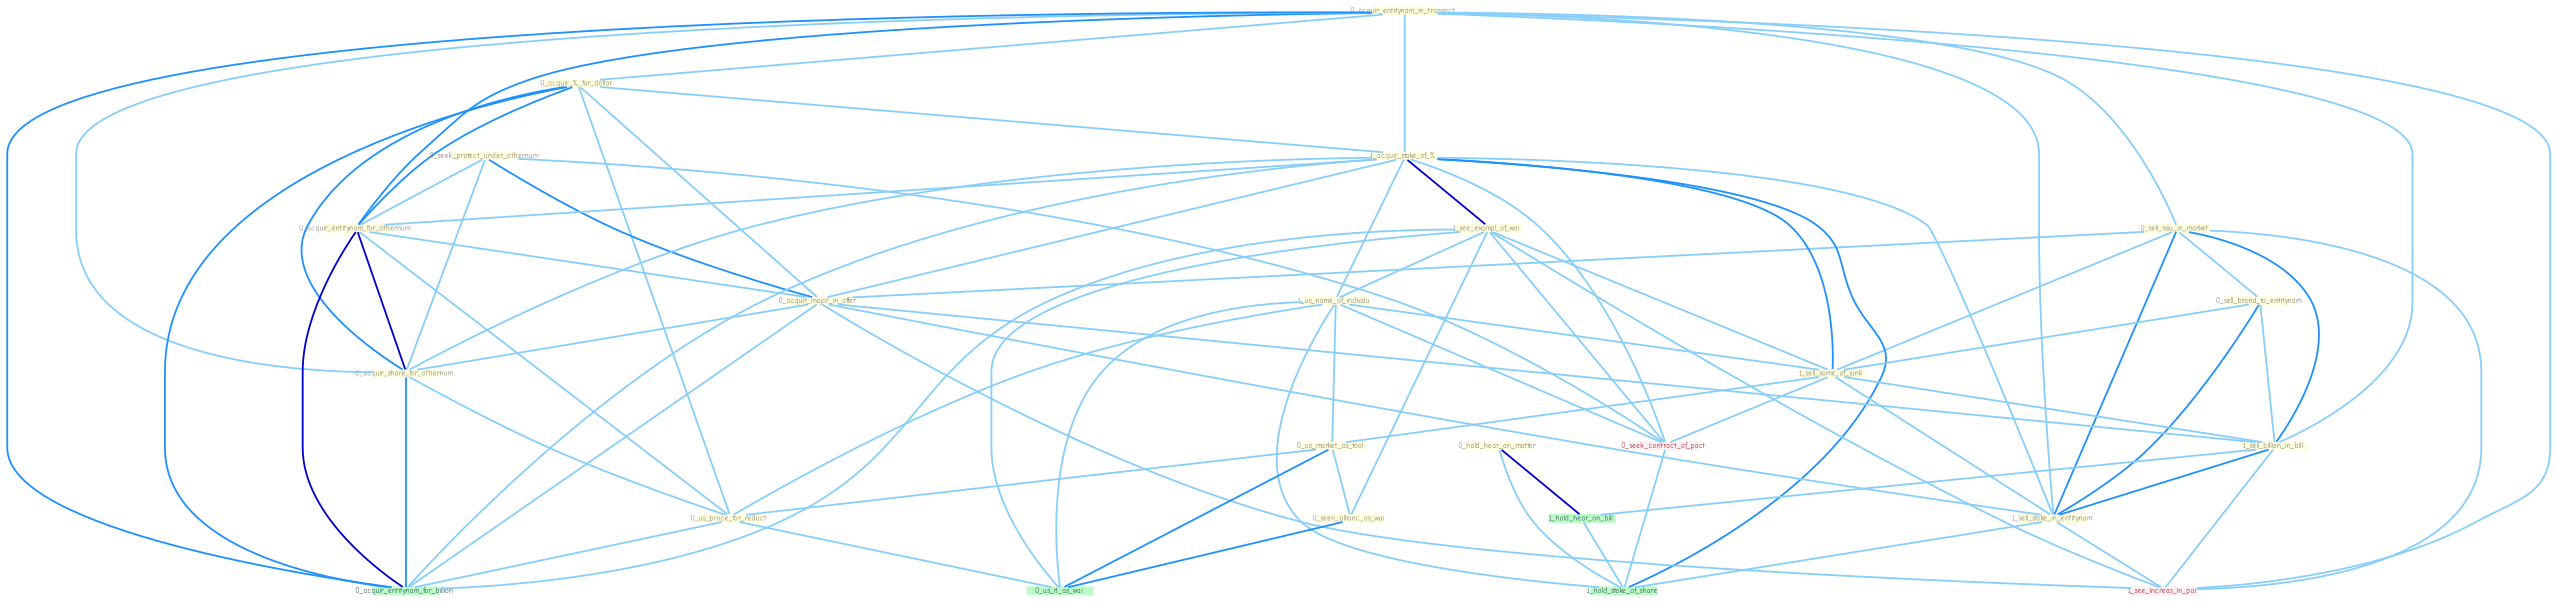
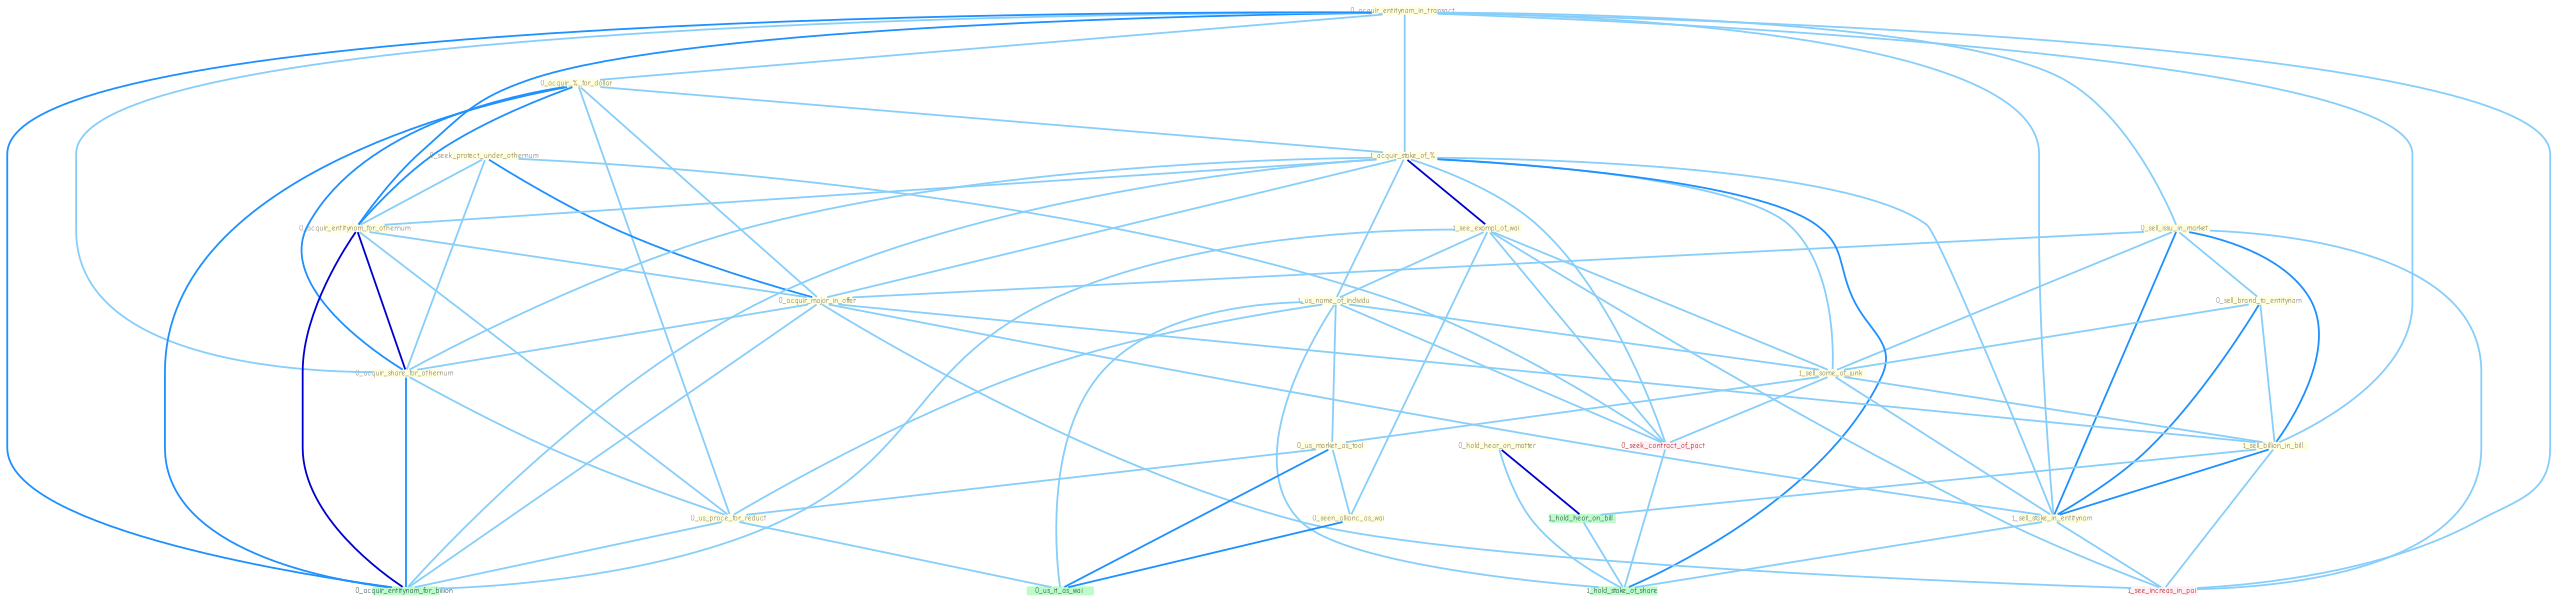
(1789, 225) -> (1789, 225)
(1184, 268) -> none
